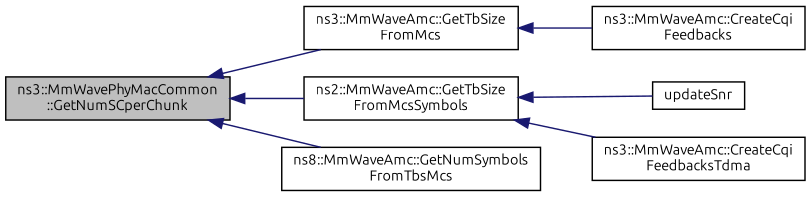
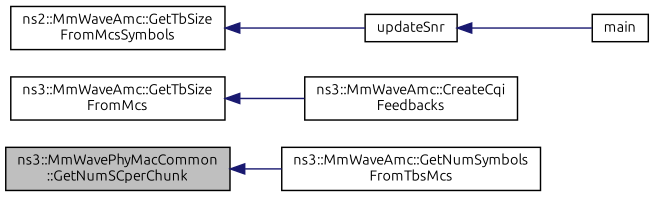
none -> (620, 28)
(272, 62) -> none
(275, 98) -> none
(699, 159) -> none
(411, 169) -> (411, 169)
